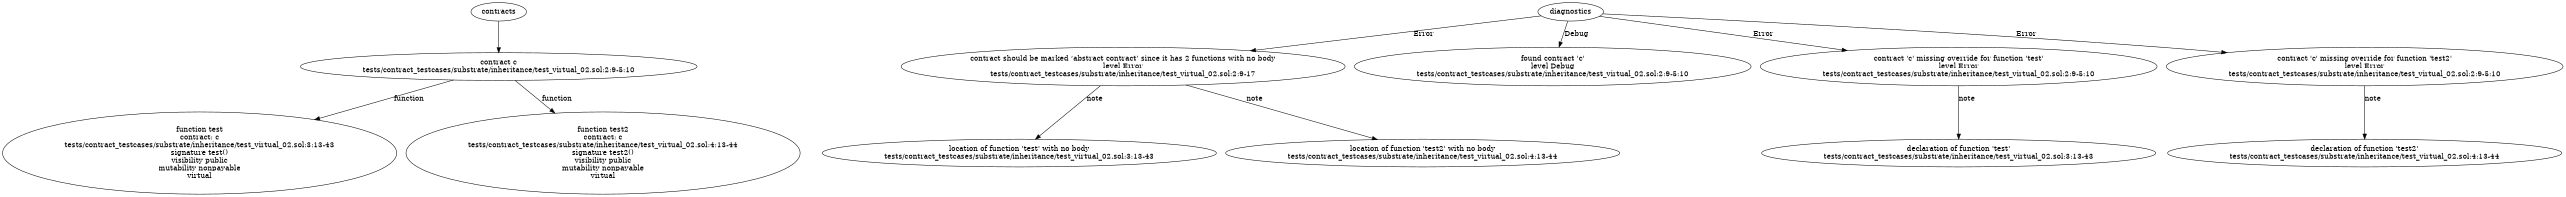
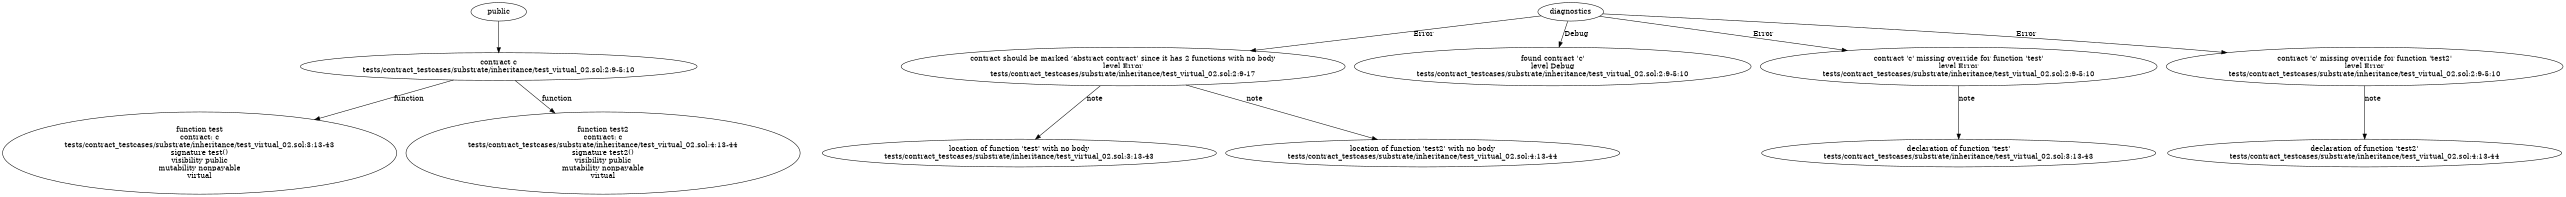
(499, 12) -> (499, 12)
